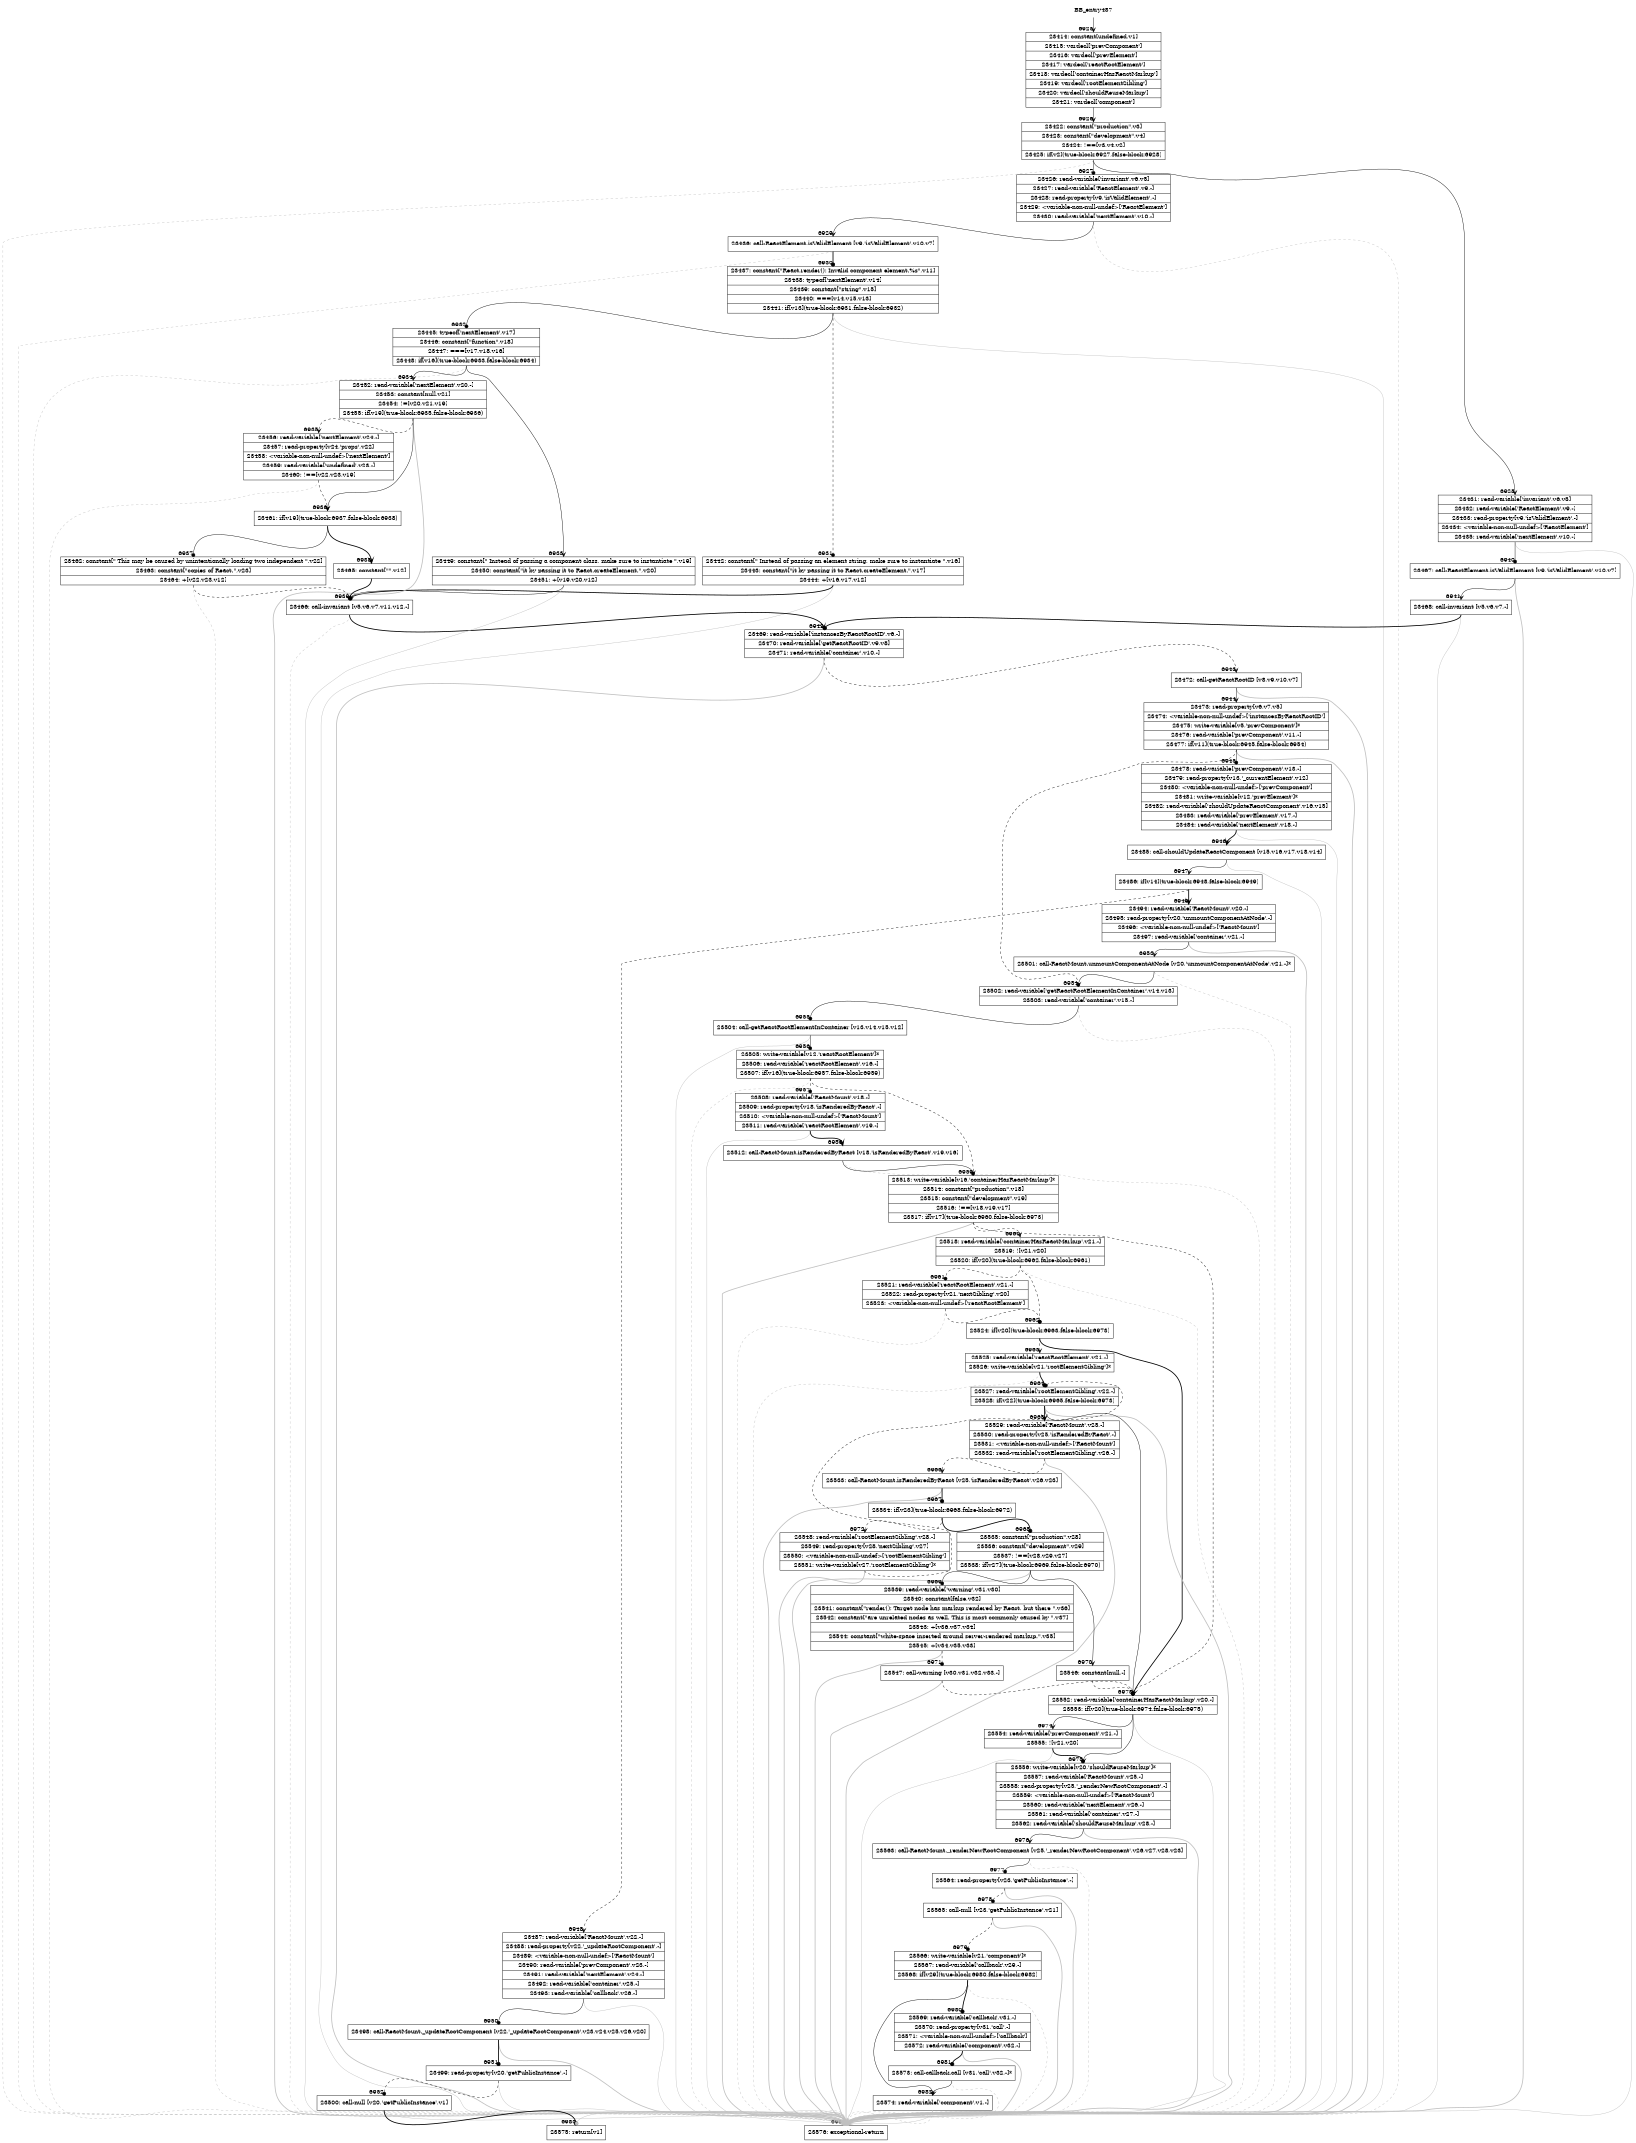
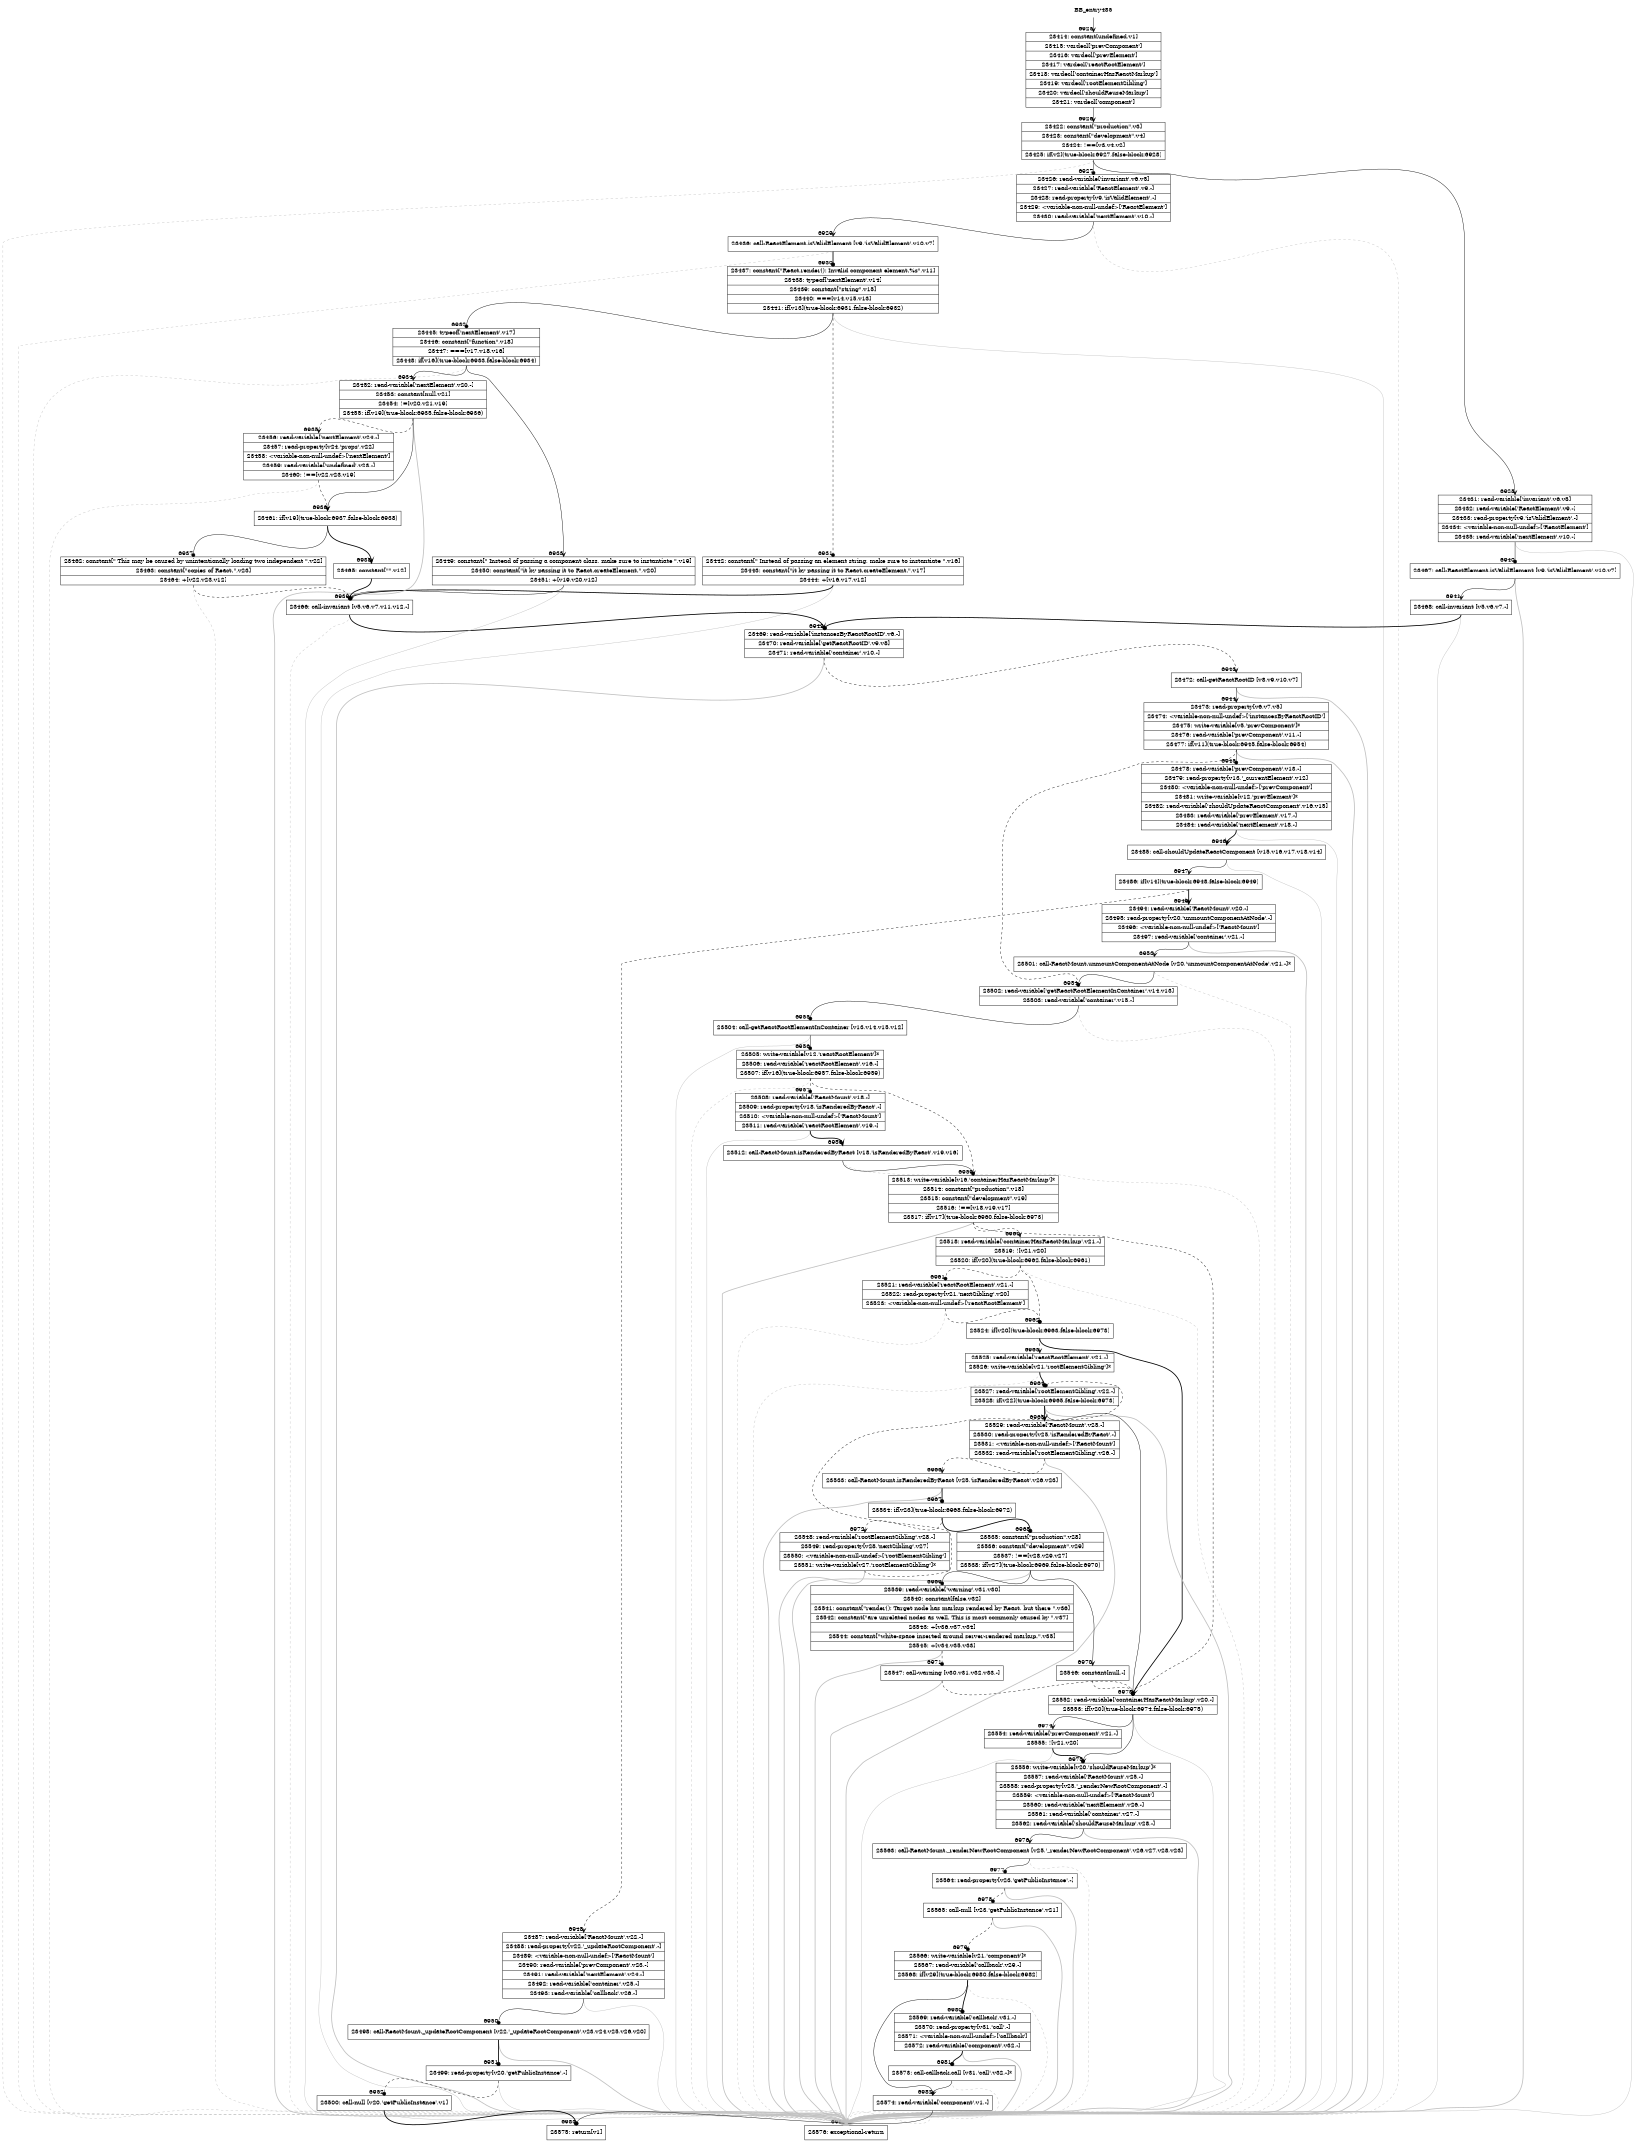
(1093, 10) -> (1093, 10)
(756, 2118) -> (756, 2118)
